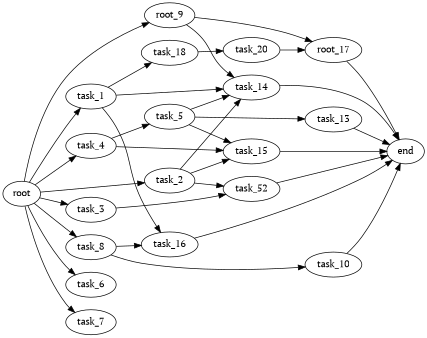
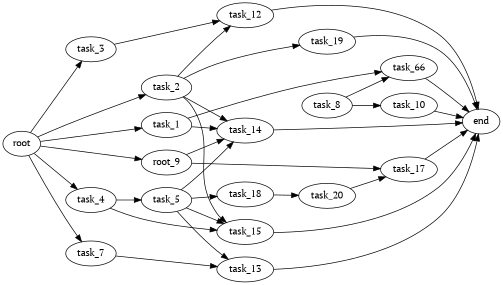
none -> (327, 42)
(333, 50) -> (409, 169)
(127, 77) -> (201, 198)
(252, 189) -> (245, 15)
(52, 218) -> none
(170, 244) -> (409, 68)
none -> (163, 261)
(91, 285) -> none
